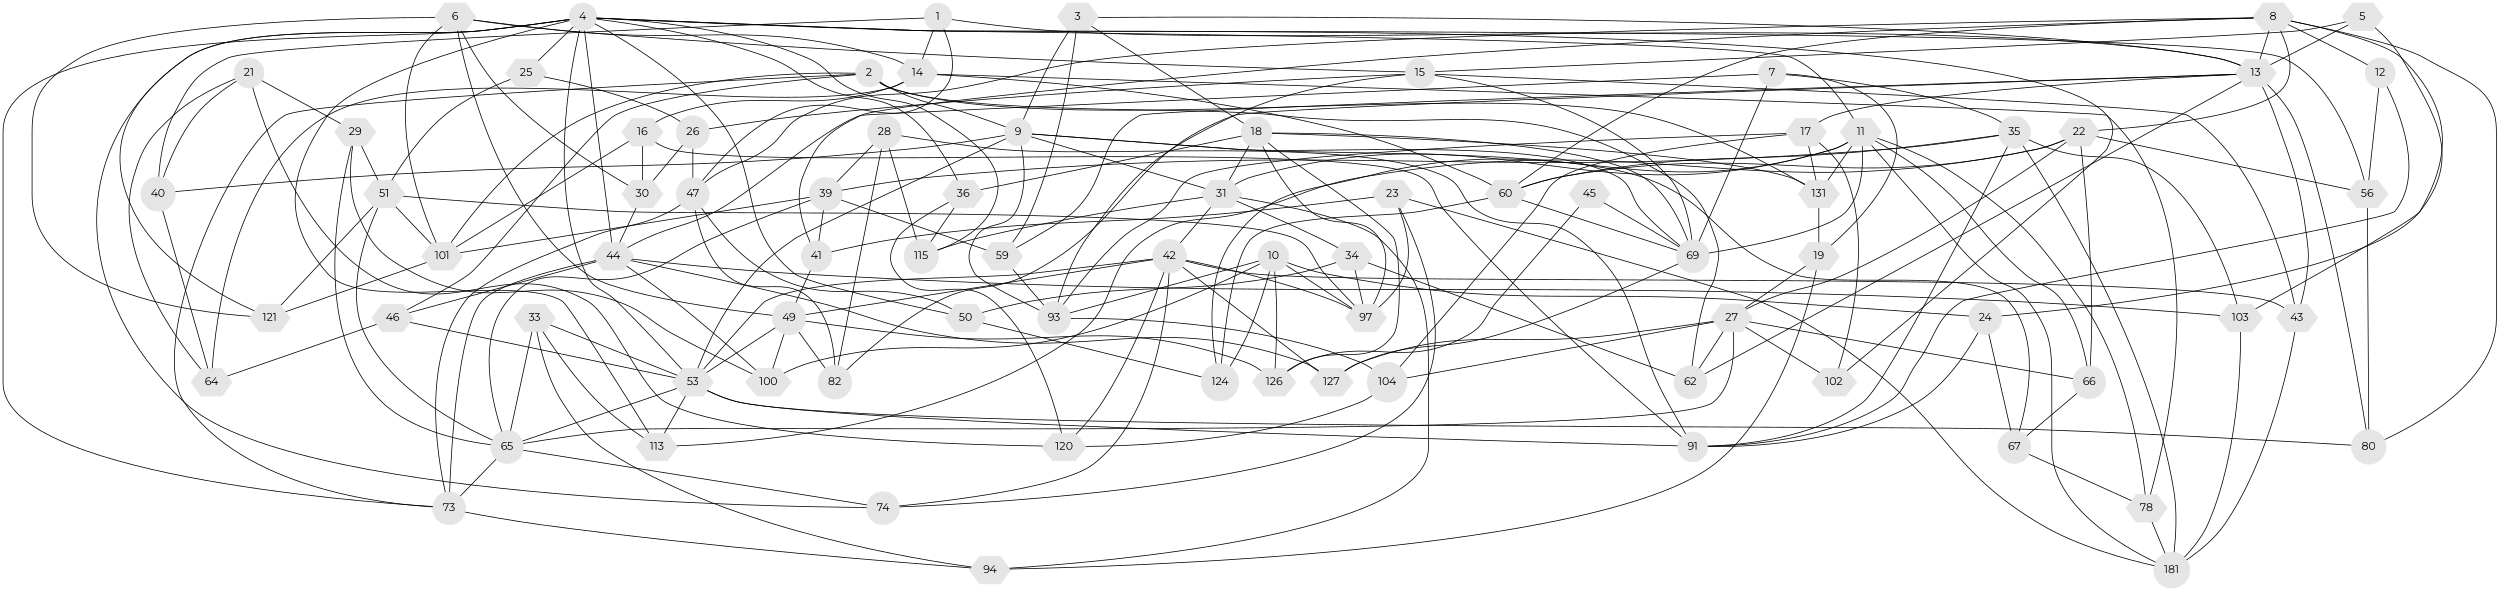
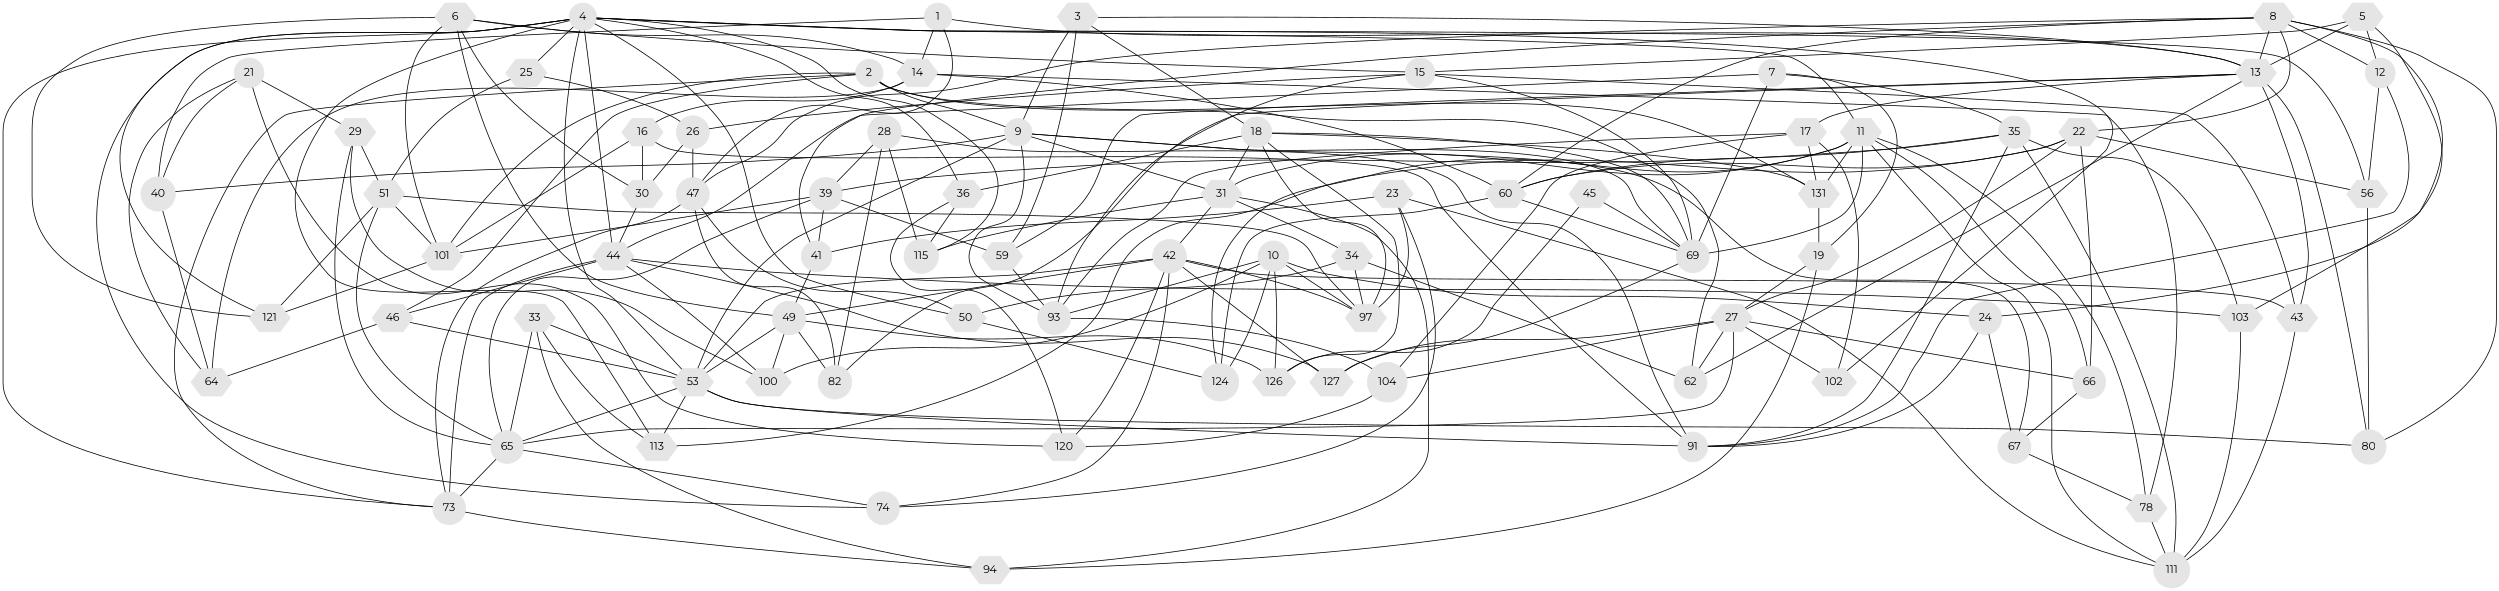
none -> (2373, 48)
(2172, 570) -> (2172, 570)
